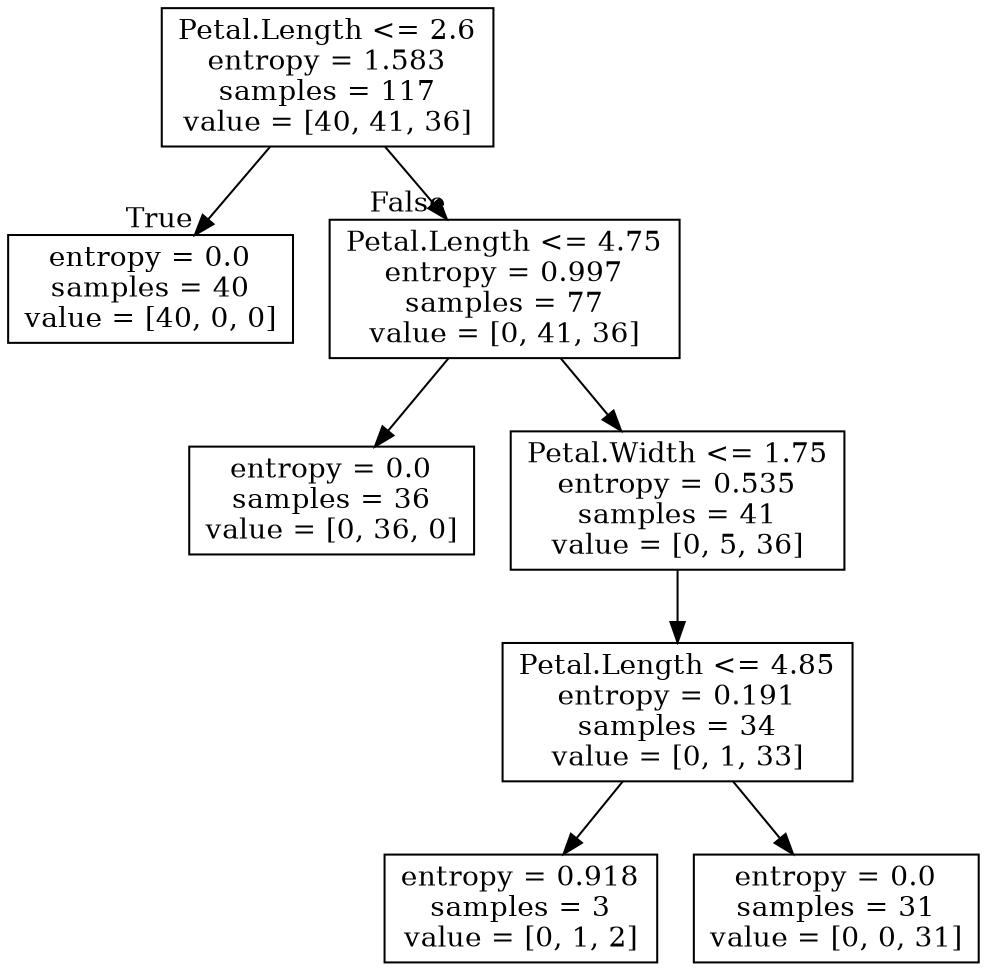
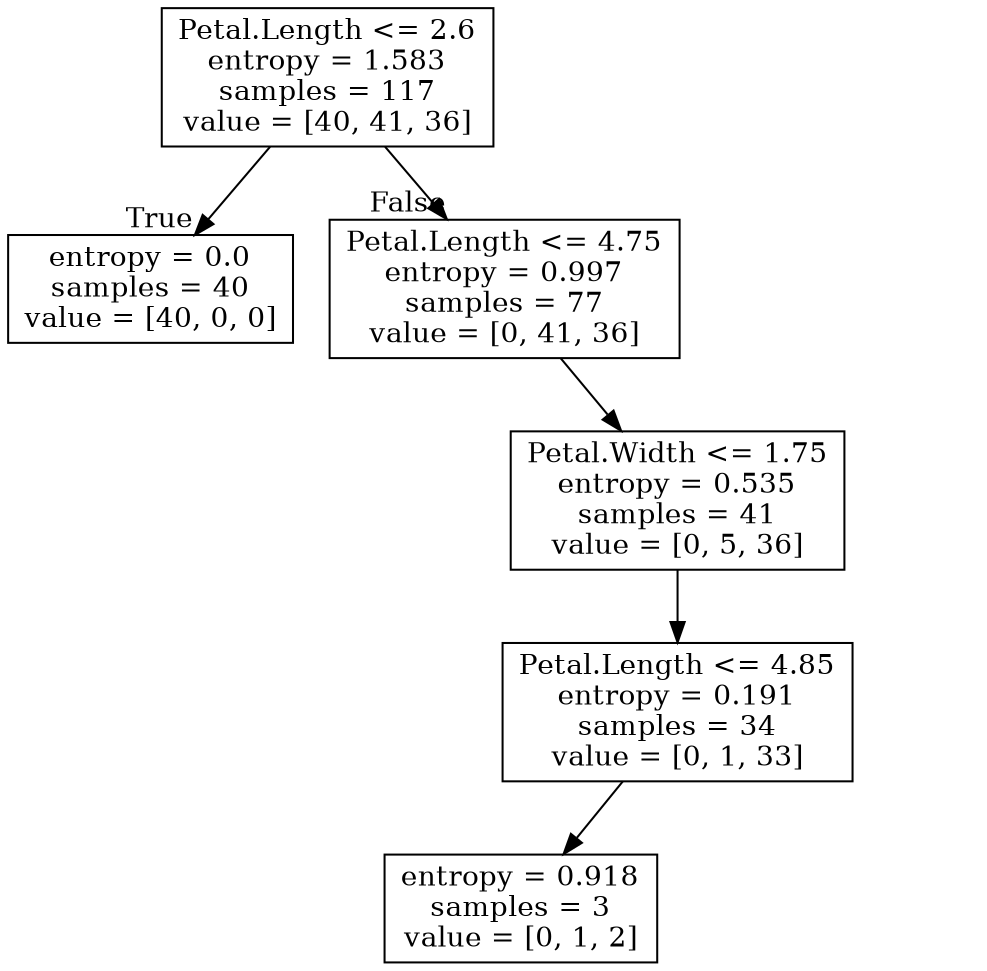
(332, 501) -> none
(836, 909) -> none
